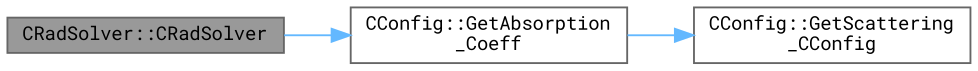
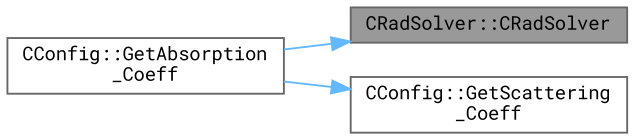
(308, 35) -> (308, 47)
(832, 35) -> (489, 105)
